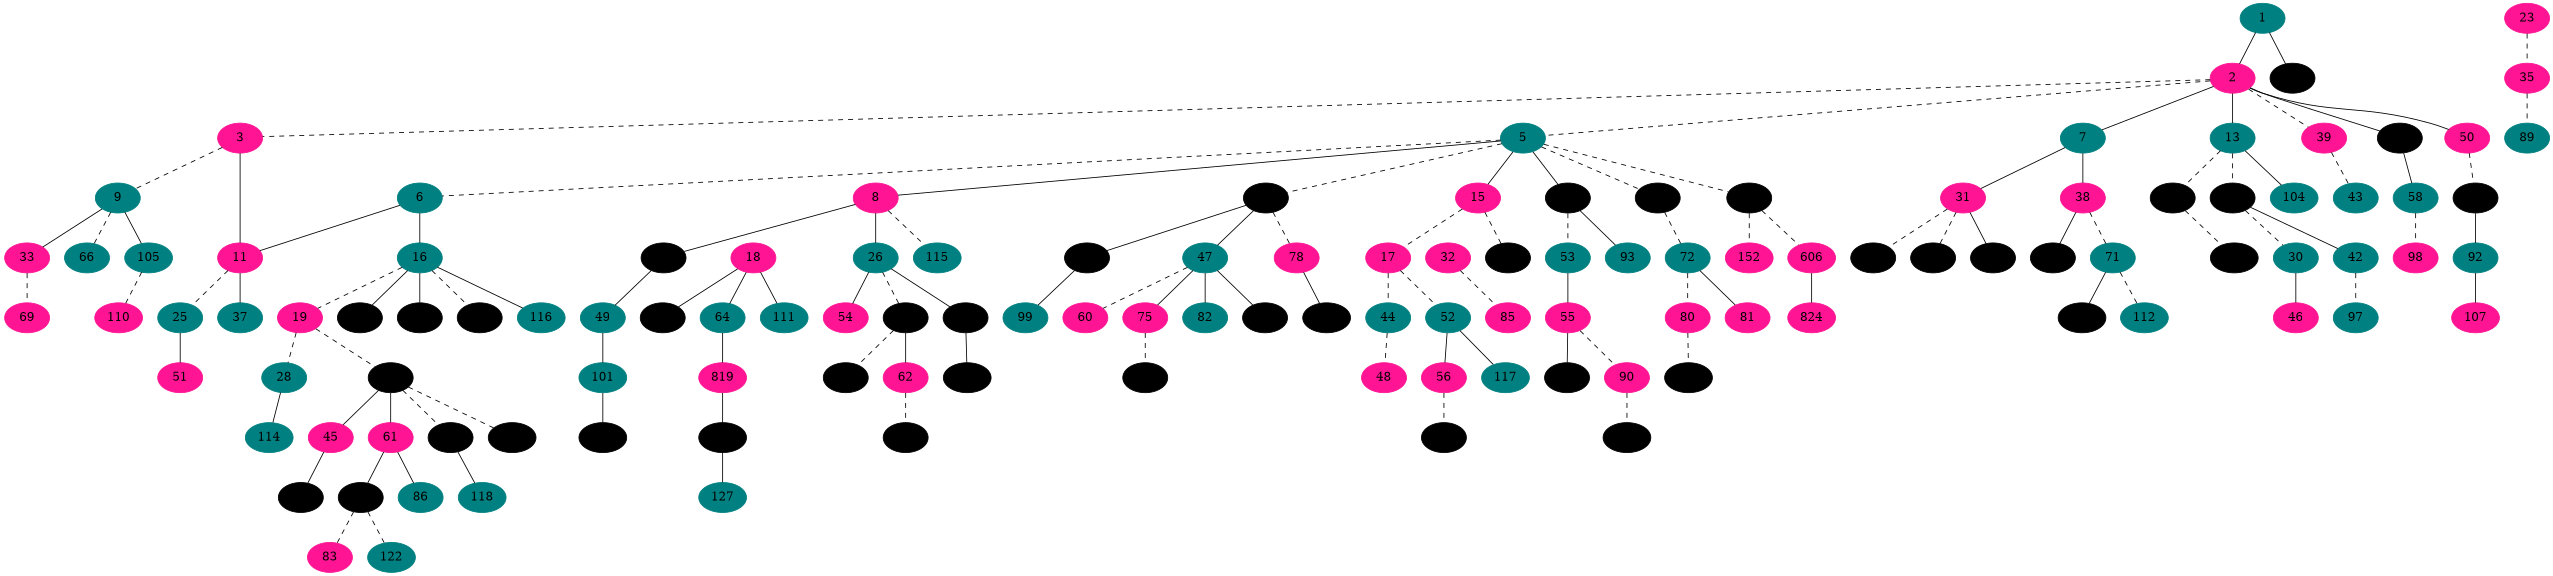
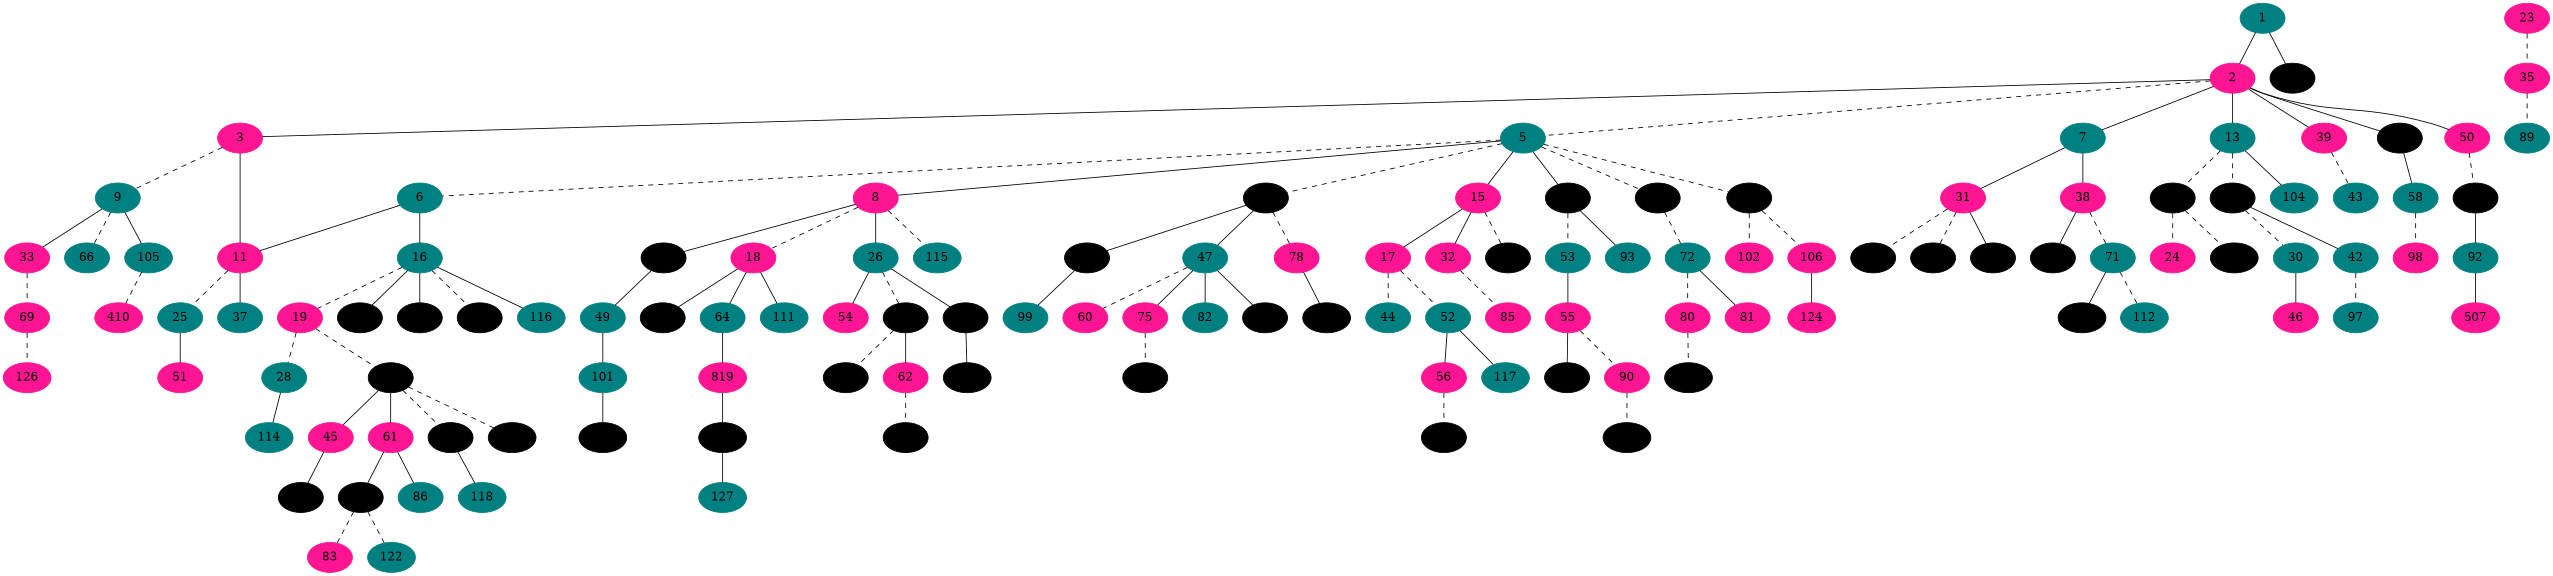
(1236, 108) -> (1236, 108)
(2278, 108) -> (2278, 108)
none -> (815, 228)
(1433, 228) -> (1433, 228)
none -> (1463, 228)
(1749, 258) -> (1749, 258)
(1812, 258) -> (1812, 258)
none -> (2173, 258)
(119, 318) -> (119, 318)
(1812, 318) -> (1812, 318)
(2476, 318) -> (2476, 318)
none -> (27, 378)
(1384, 378) -> none
